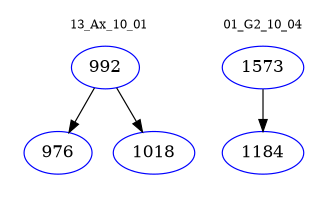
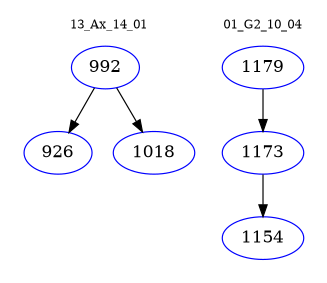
(109, 25) -> (109, 25)
none -> (263, 68)
(263, 68) -> (263, 153)
(58, 153) -> (58, 153)
(263, 153) -> (263, 238)
